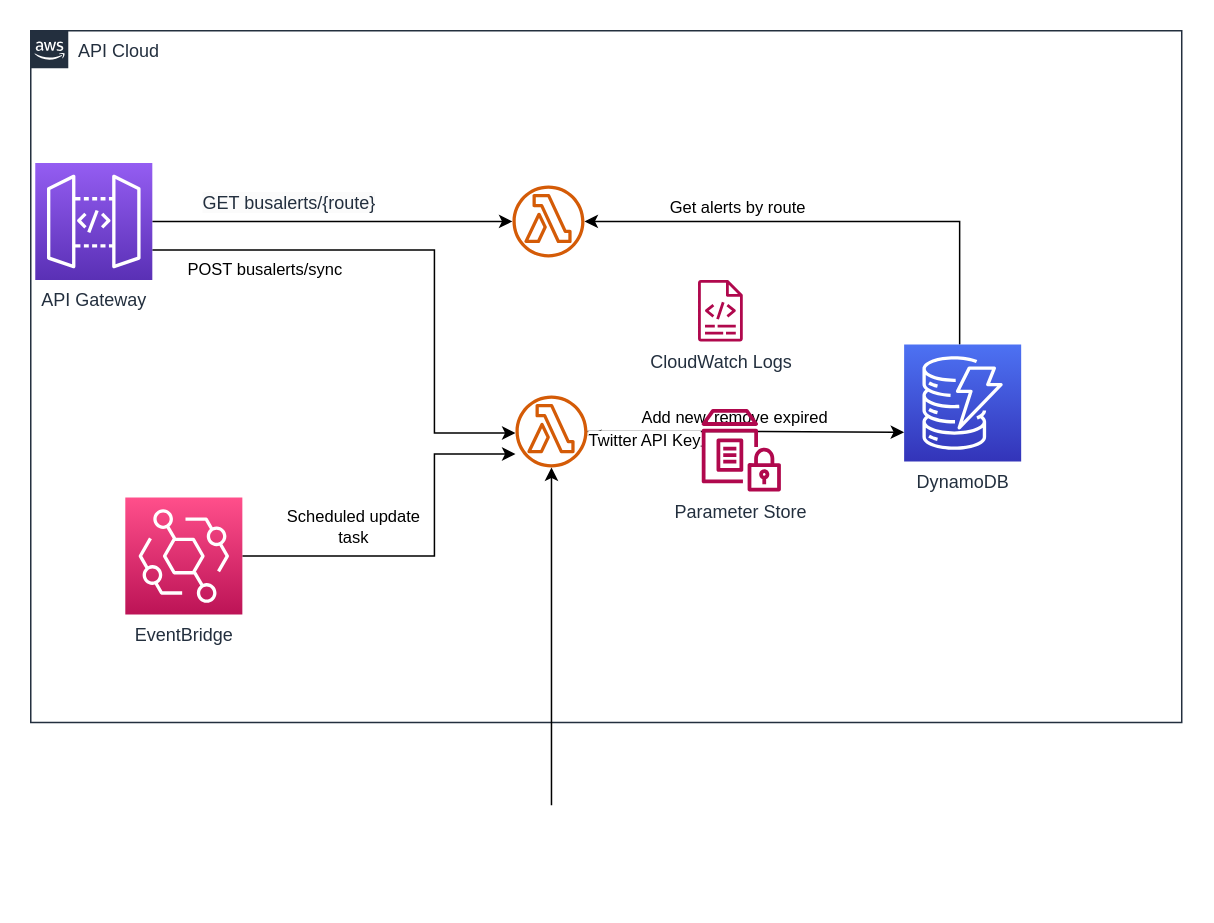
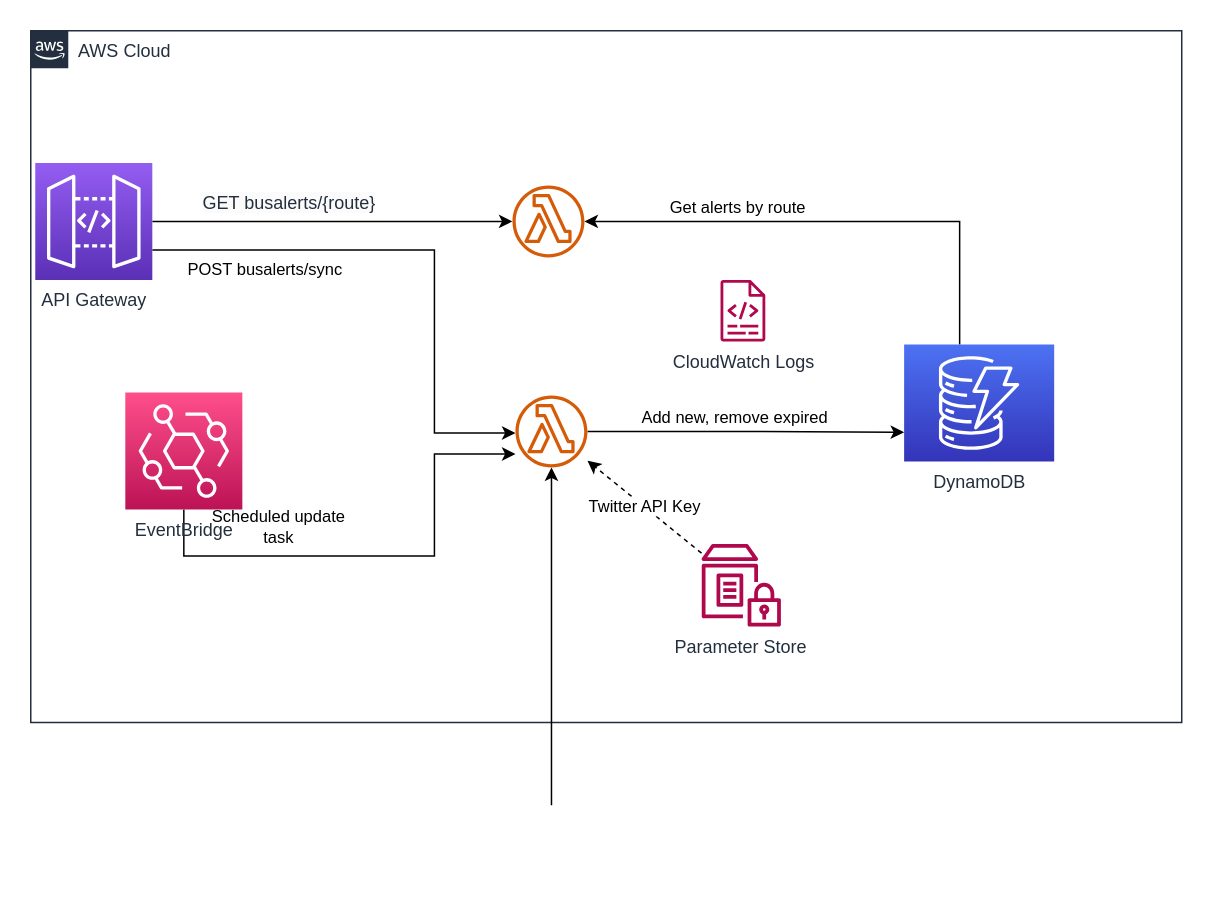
(119, 52) -> (119, 52)
(720, 311) -> (743, 311)
(962, 403) -> (979, 403)
(741, 450) -> (741, 585)
(184, 556) -> (184, 451)
